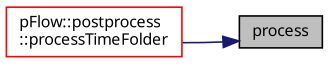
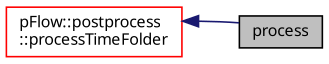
(203, 43) -> (219, 22)
